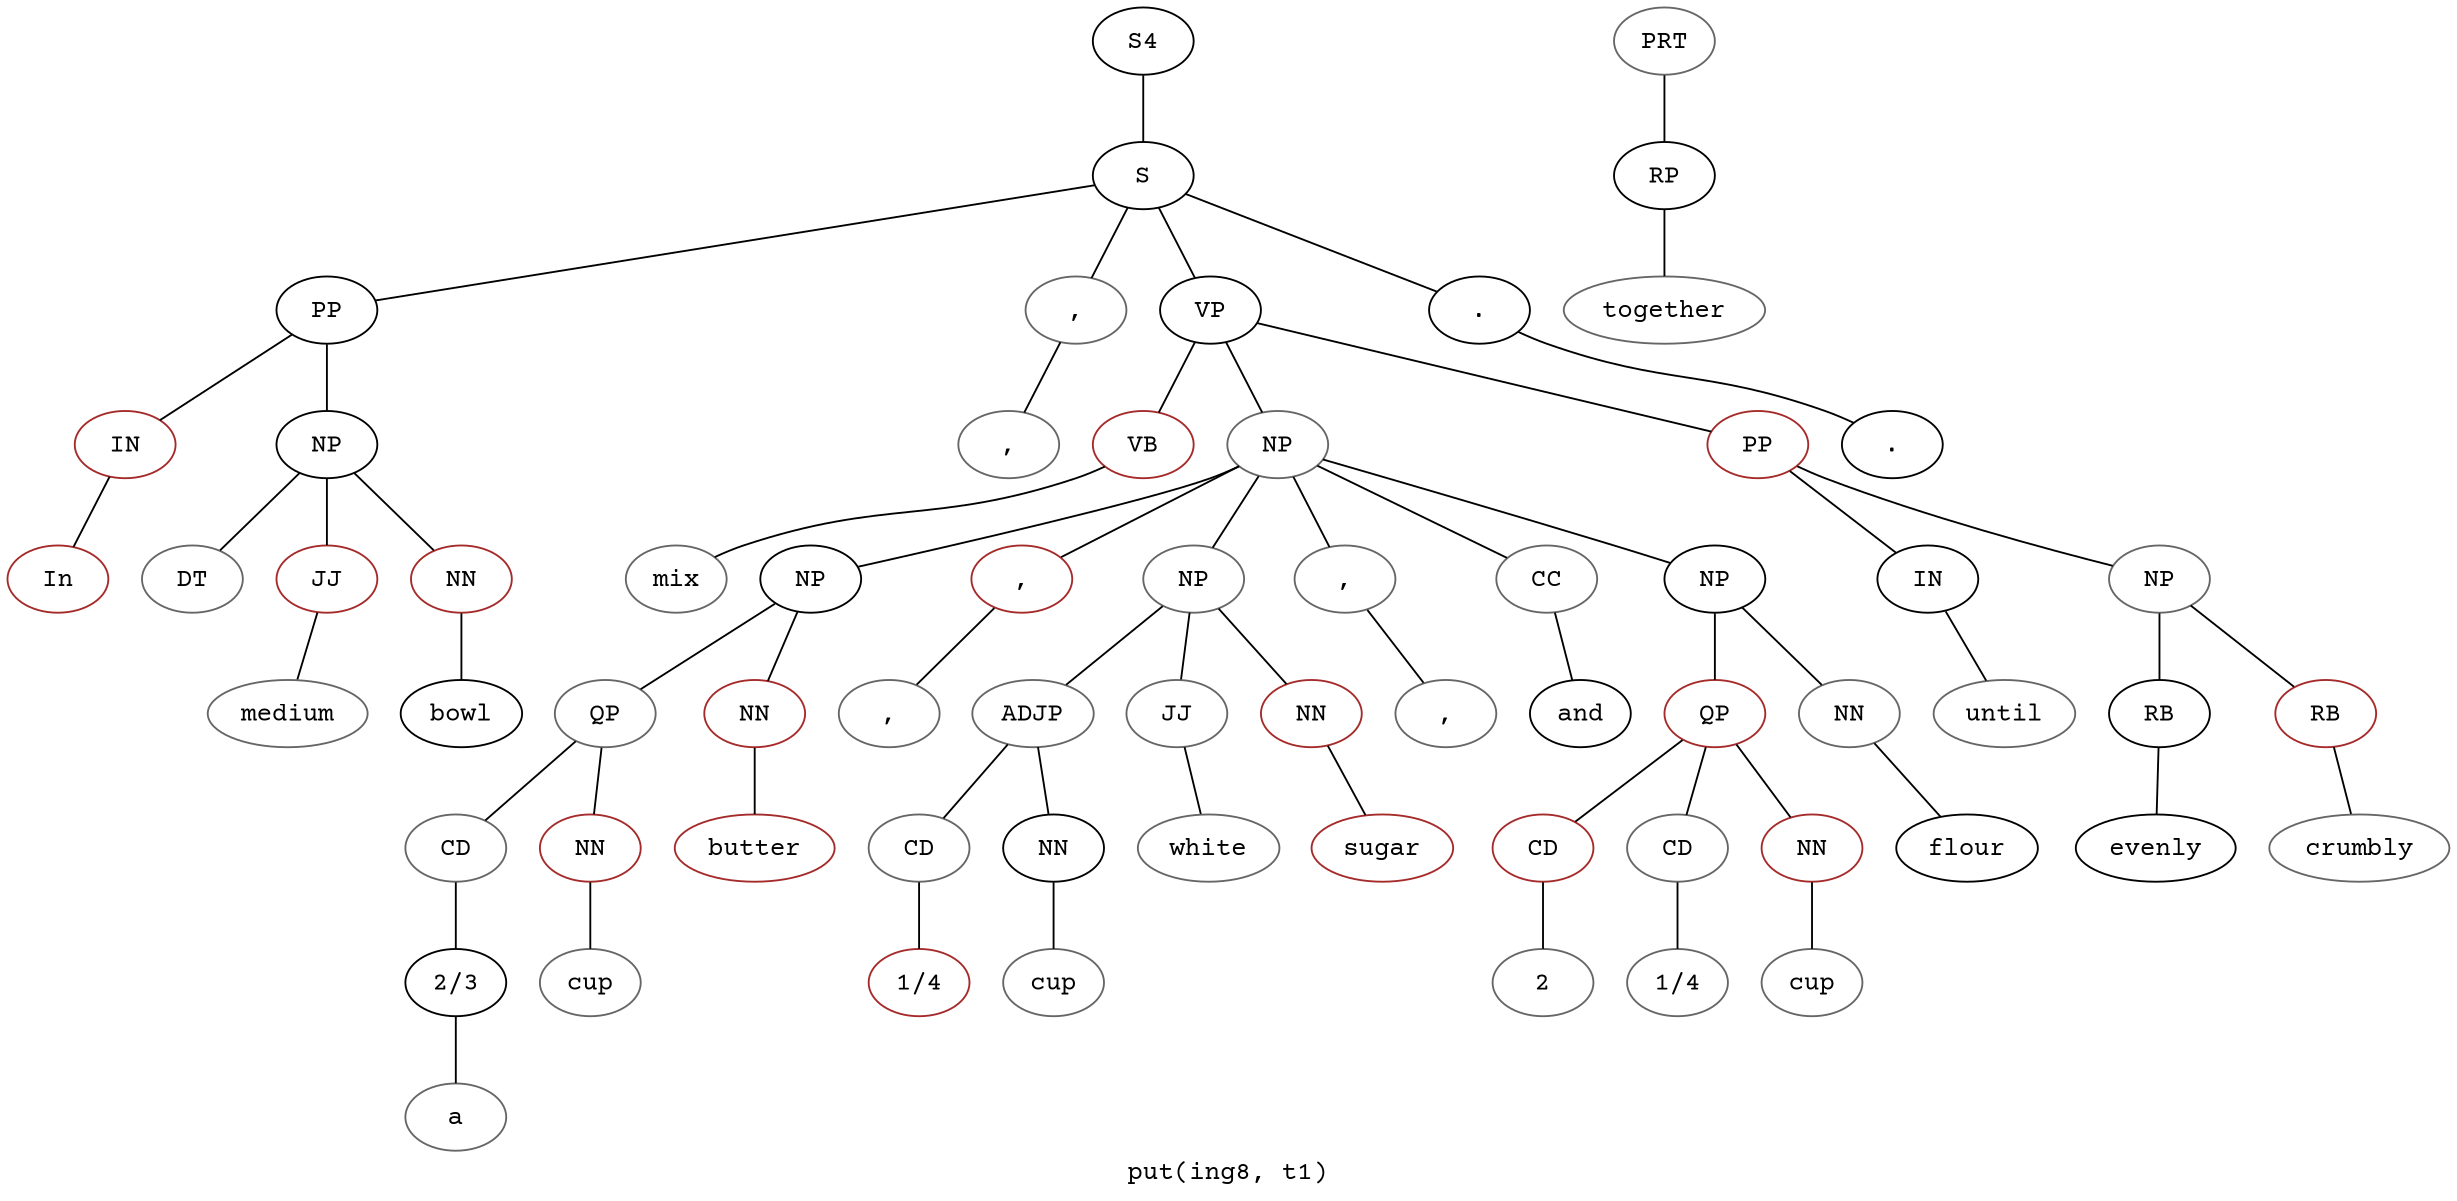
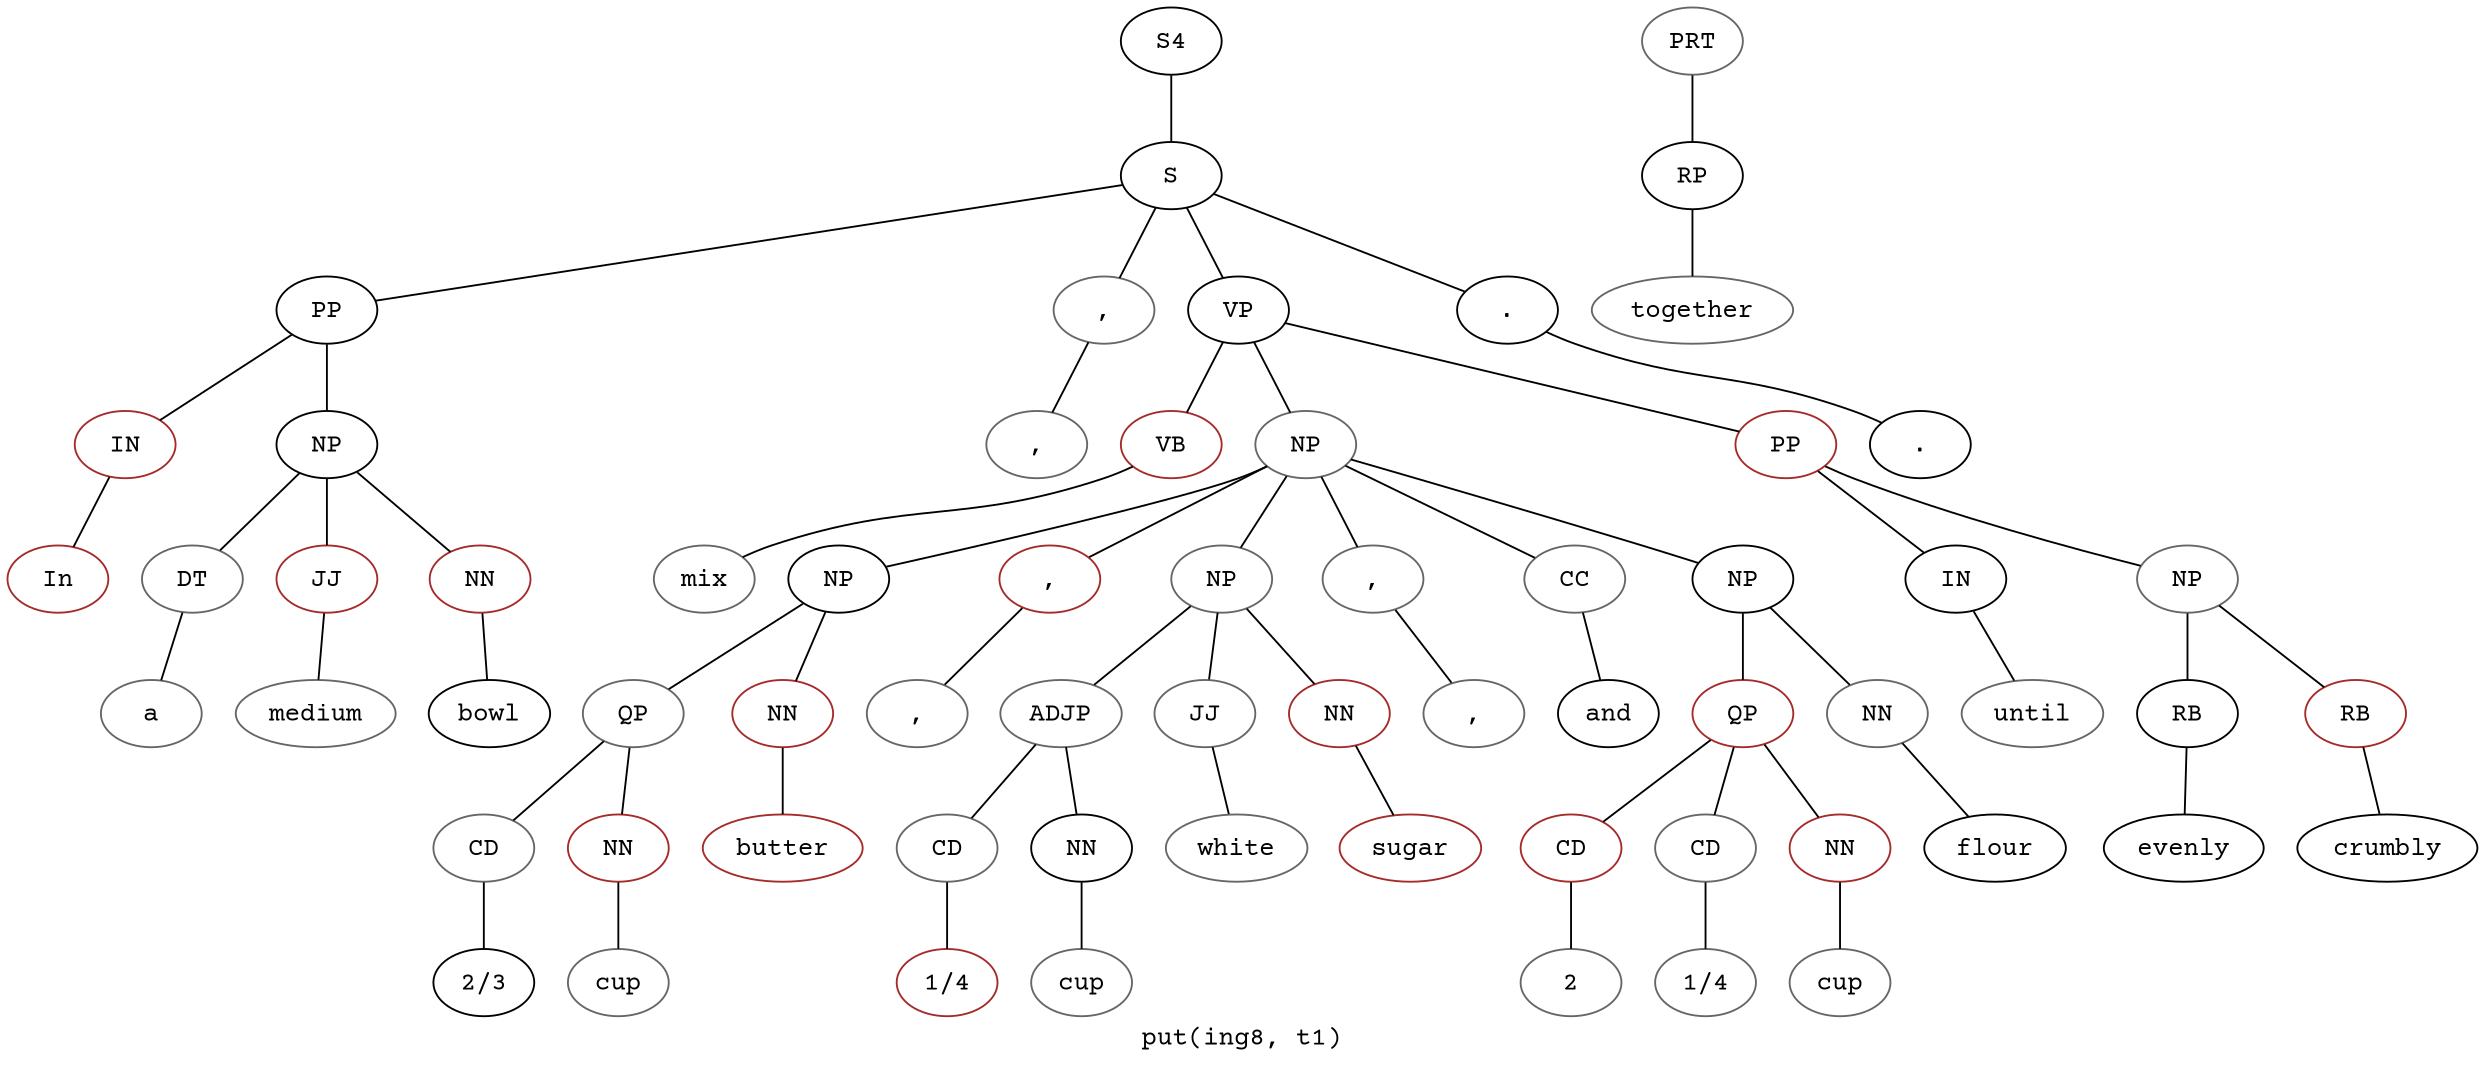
(2359, 848) -> (2387, 848)
(456, 1050) -> (172, 646)
